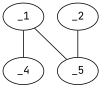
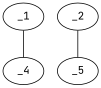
(51, 44) -> none
